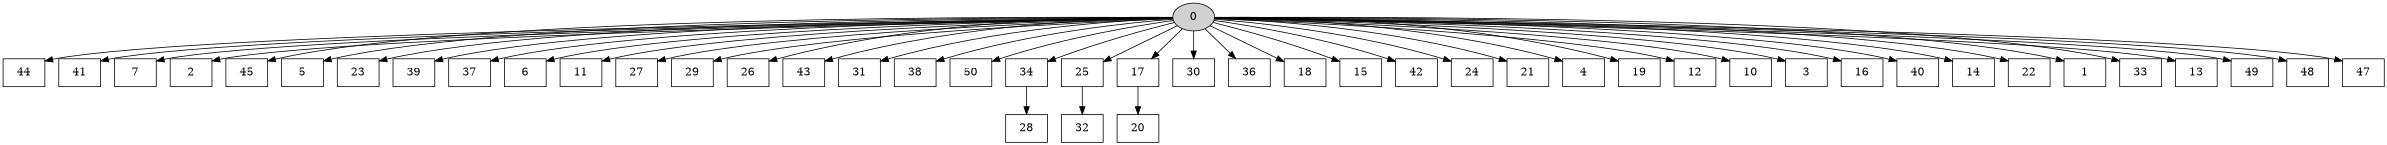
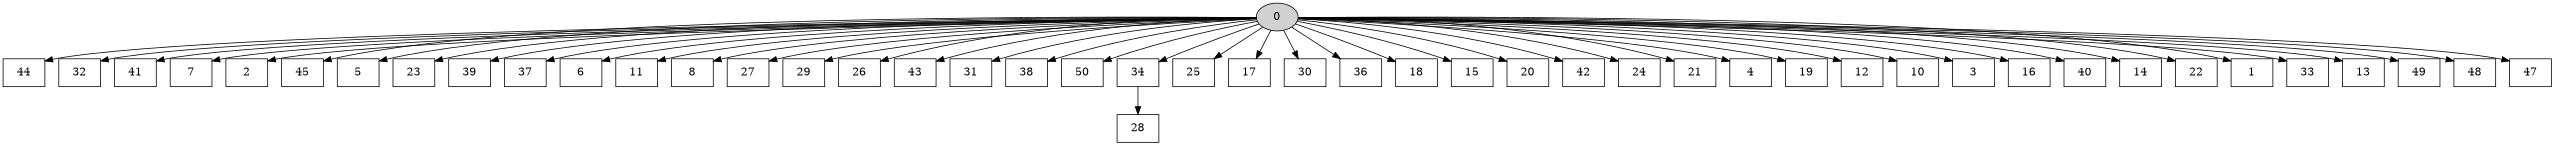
none -> (692, 73)
(1082, 97) -> (682, 28)
(1138, 97) -> (1400, 35)
